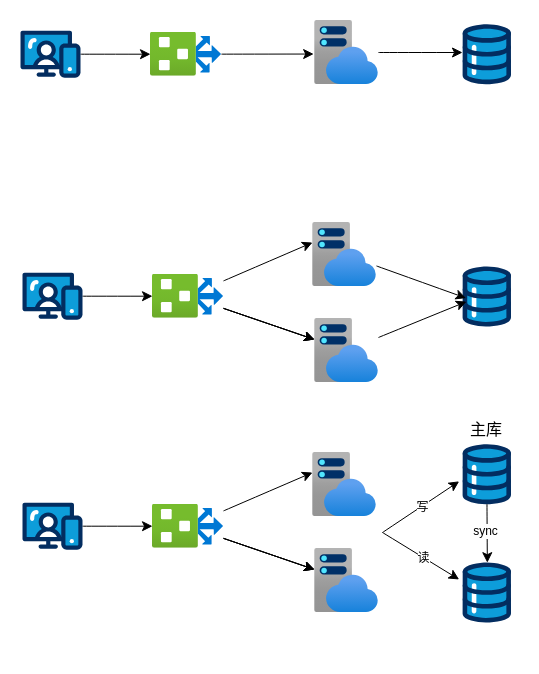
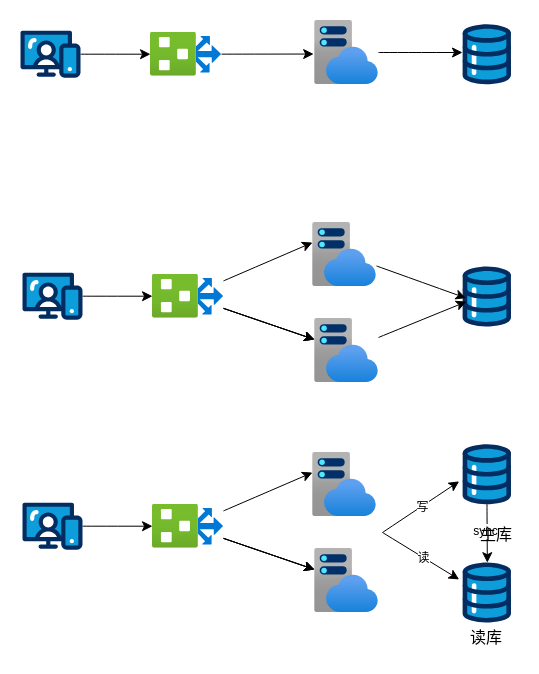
(487, 429) -> (497, 534)
none -> (487, 638)
